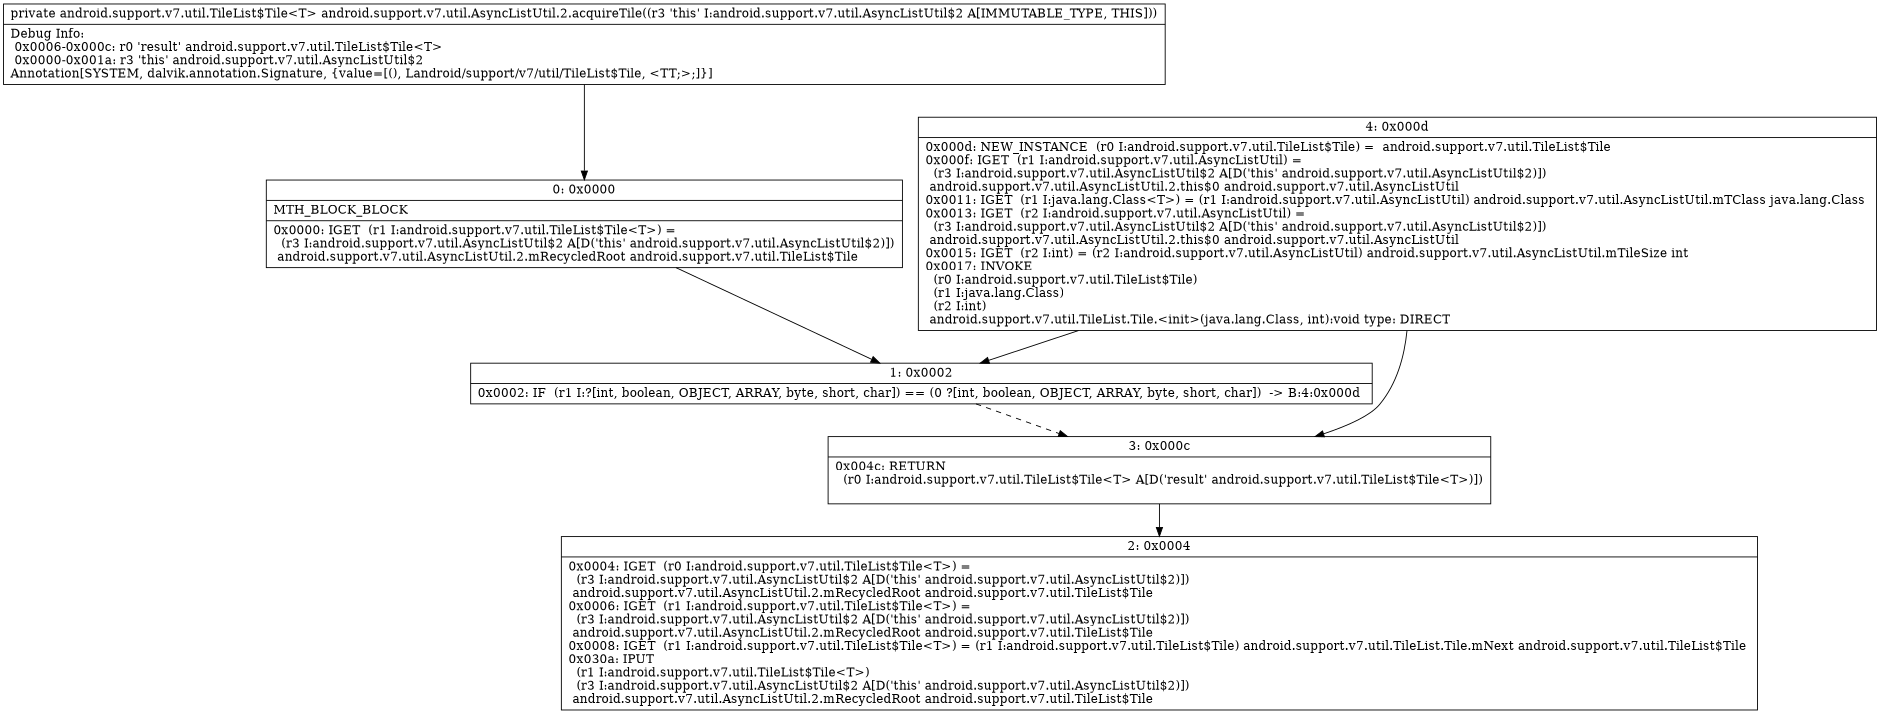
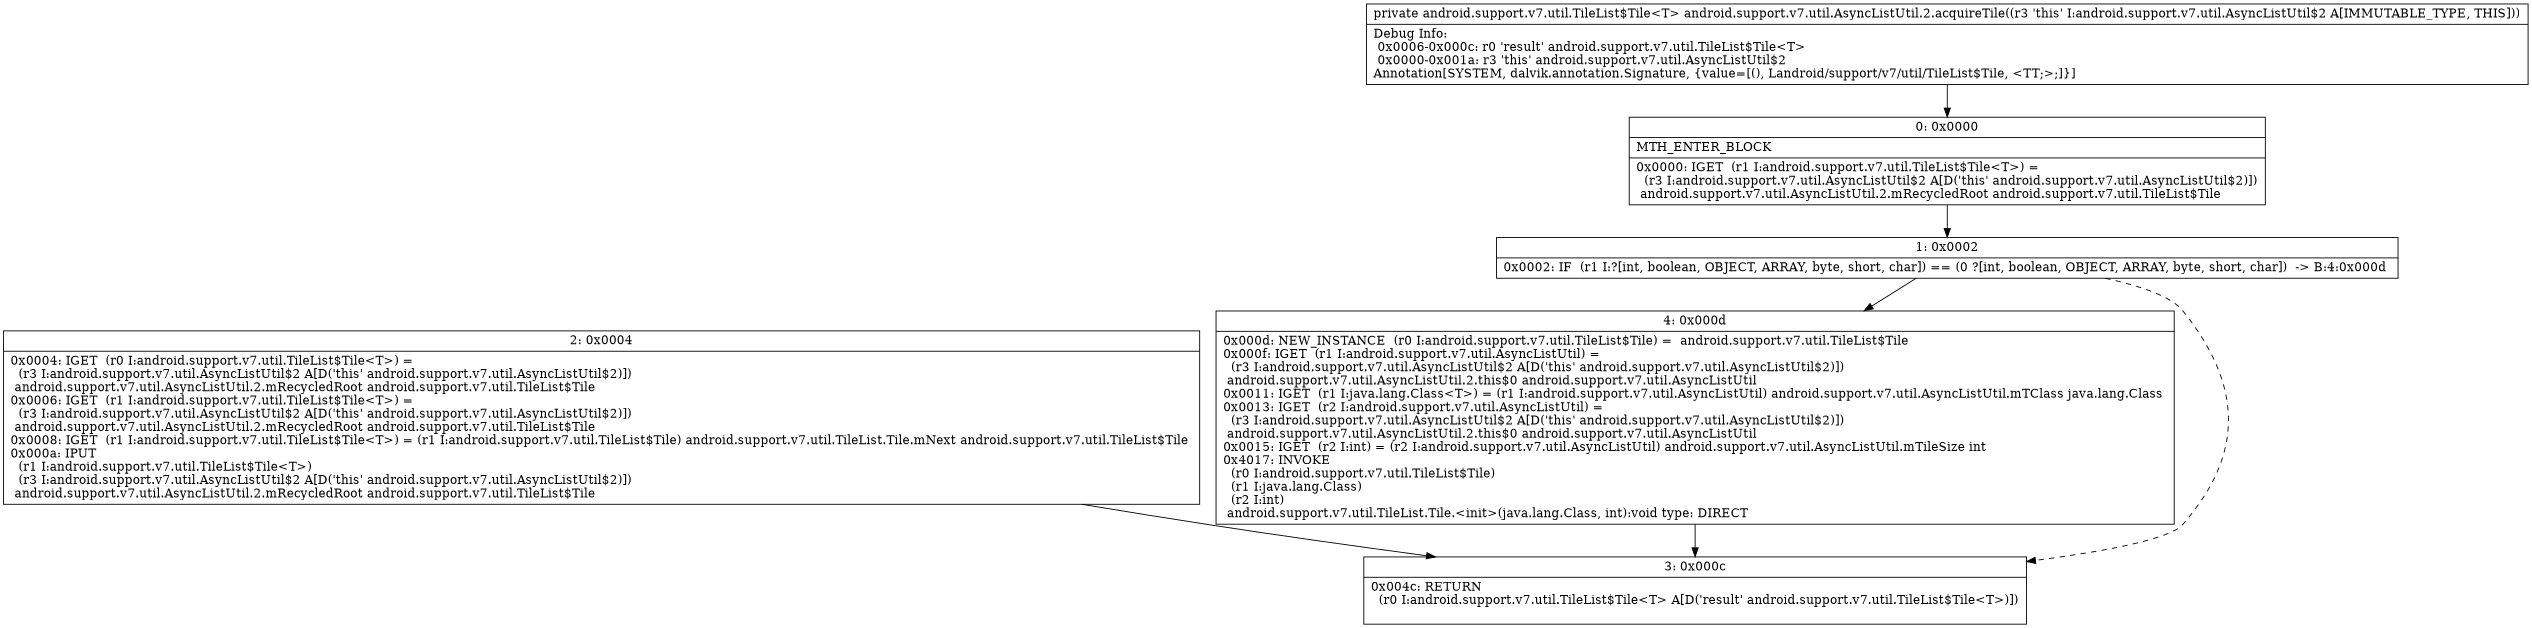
(341, 210) -> (1704, 147)
(983, 267) -> (1281, 460)
(1034, 345) -> (1894, 292)
(1159, 516) -> (1254, 531)
(615, 660) -> (58, 454)
